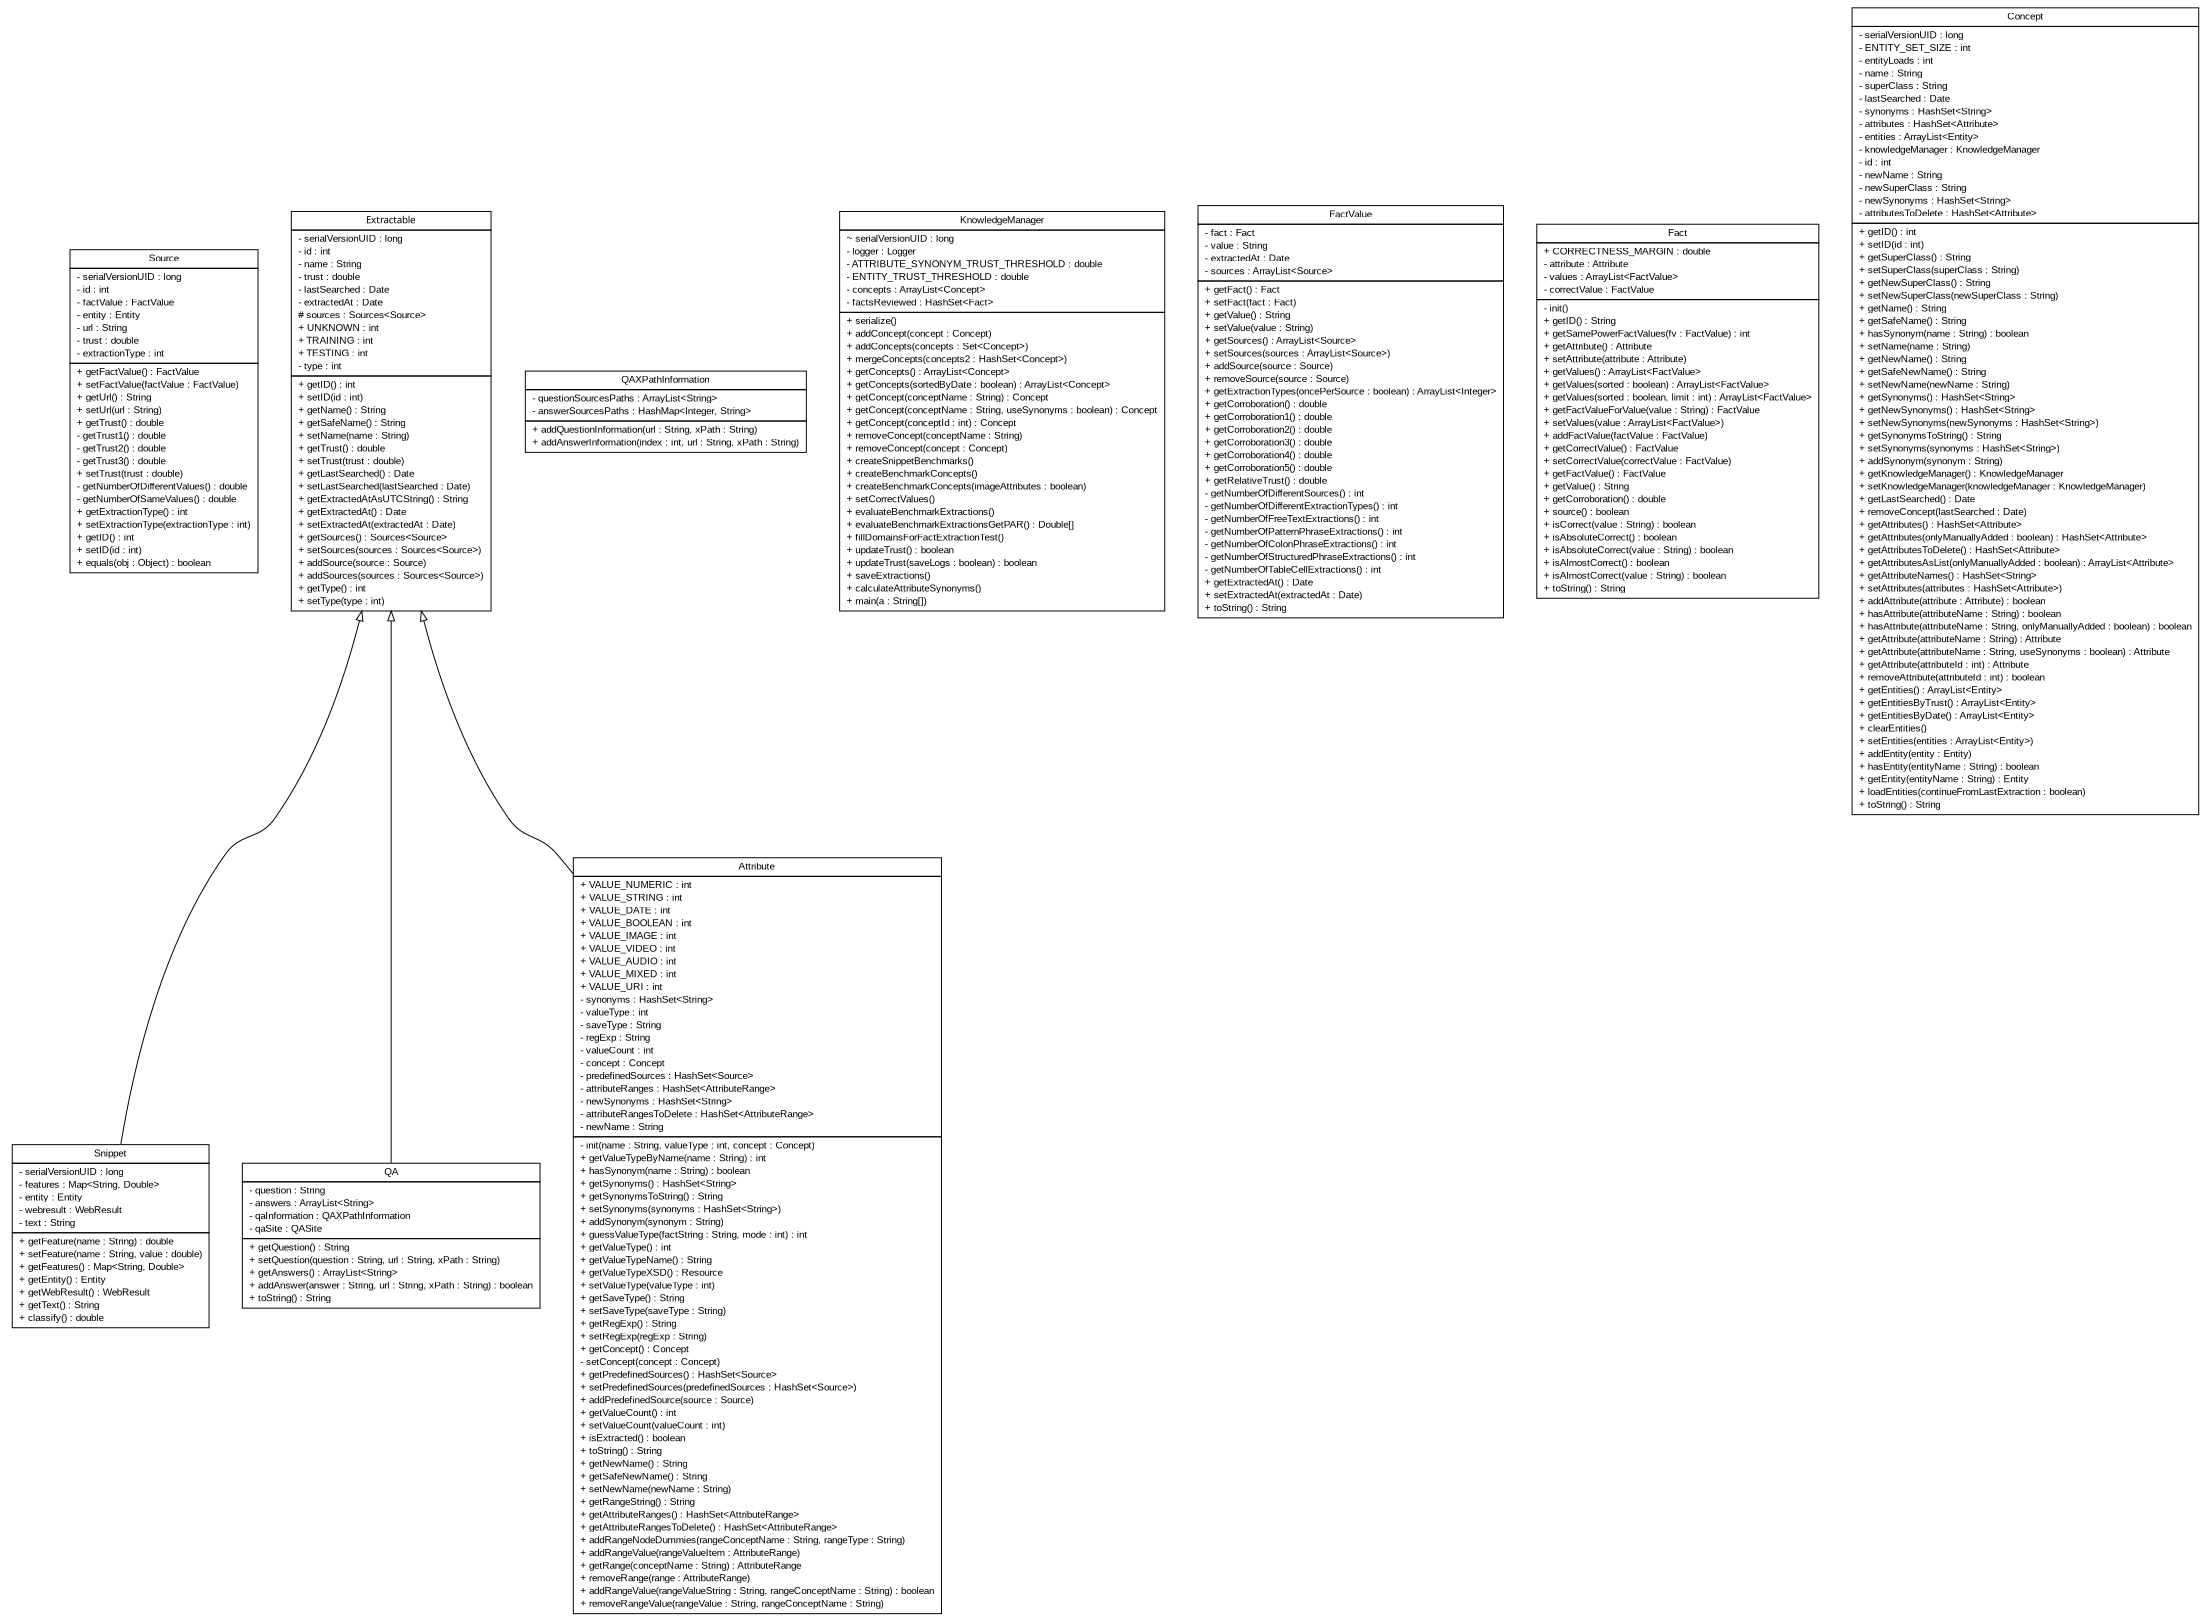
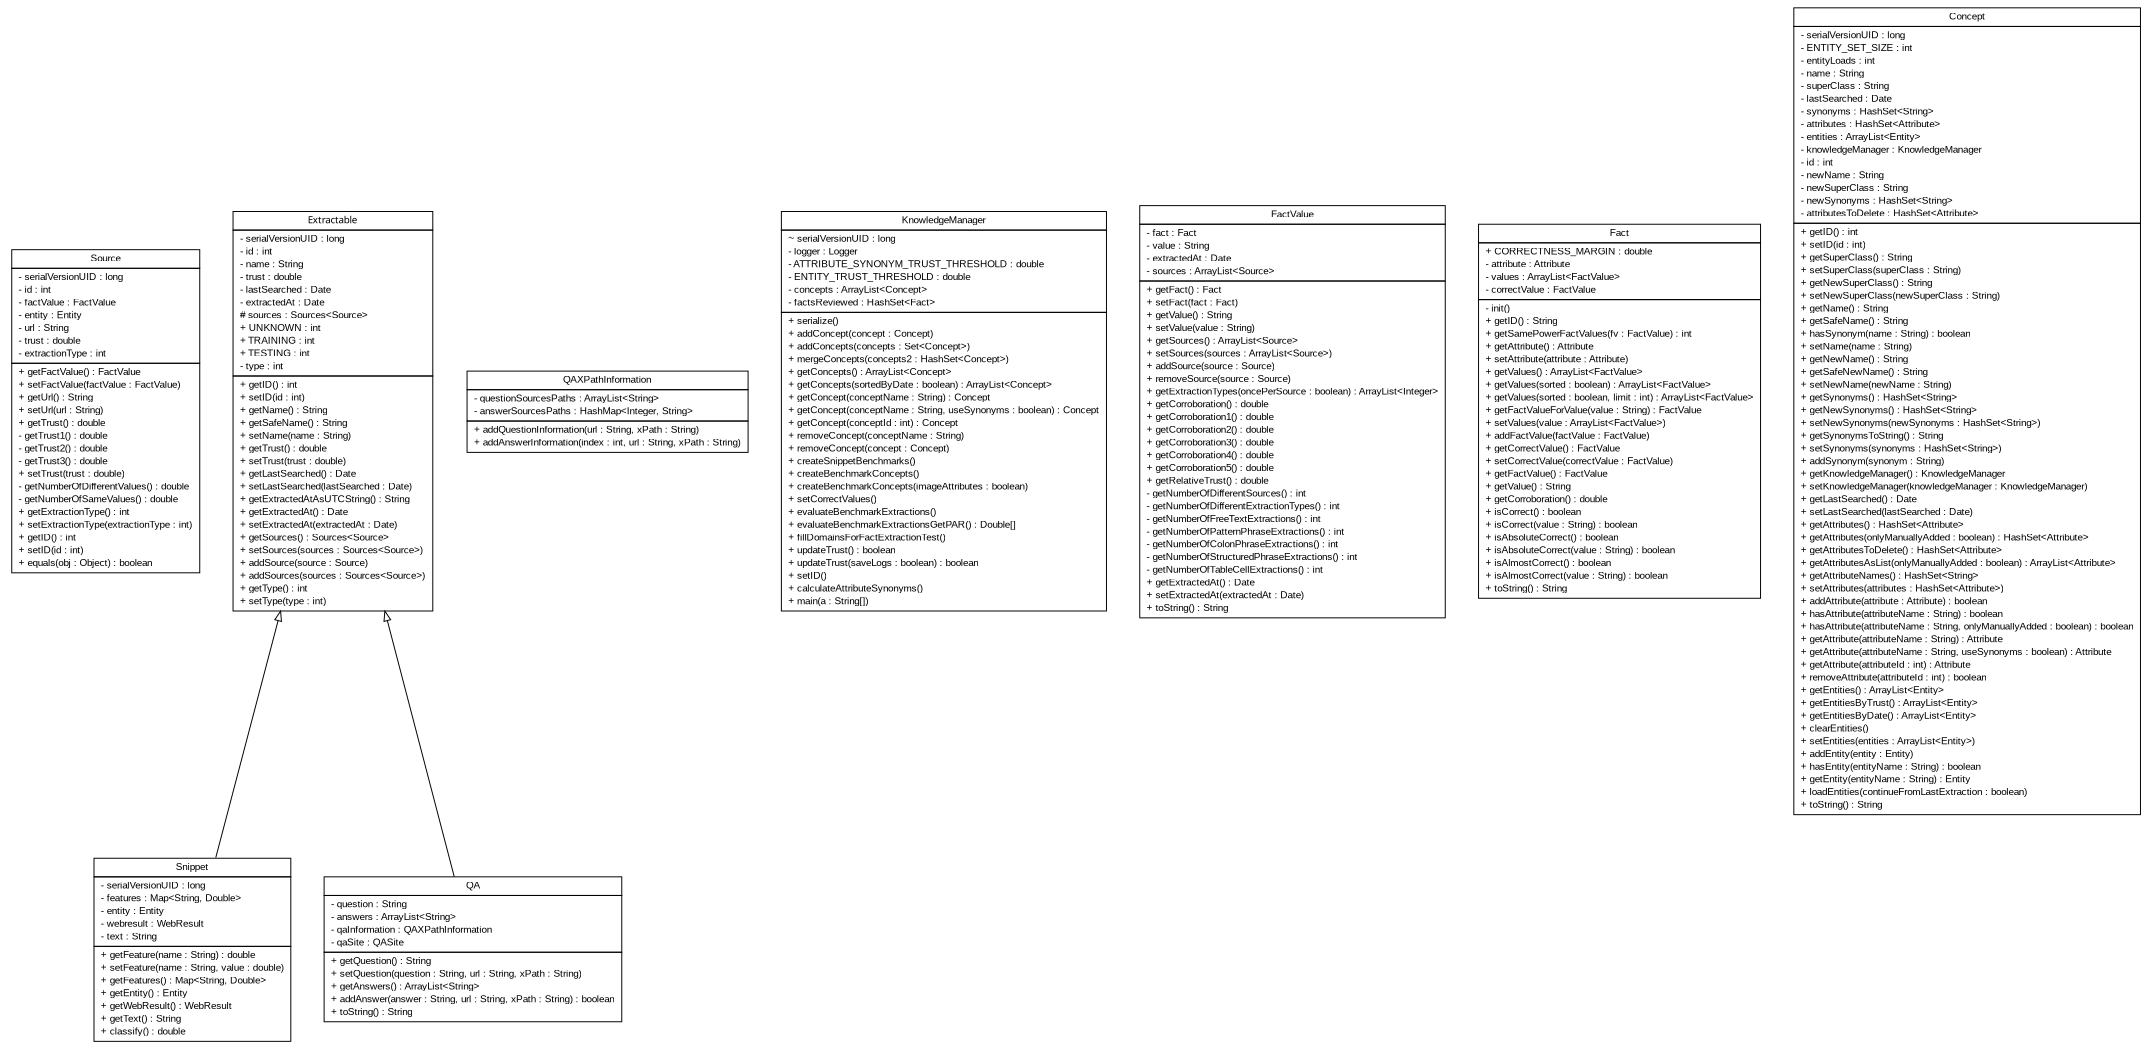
(1587, 512) -> (1533, 512)
(1943, 512) -> (1887, 512)
(889, 576) -> (808, 576)
(757, 1236) -> none
